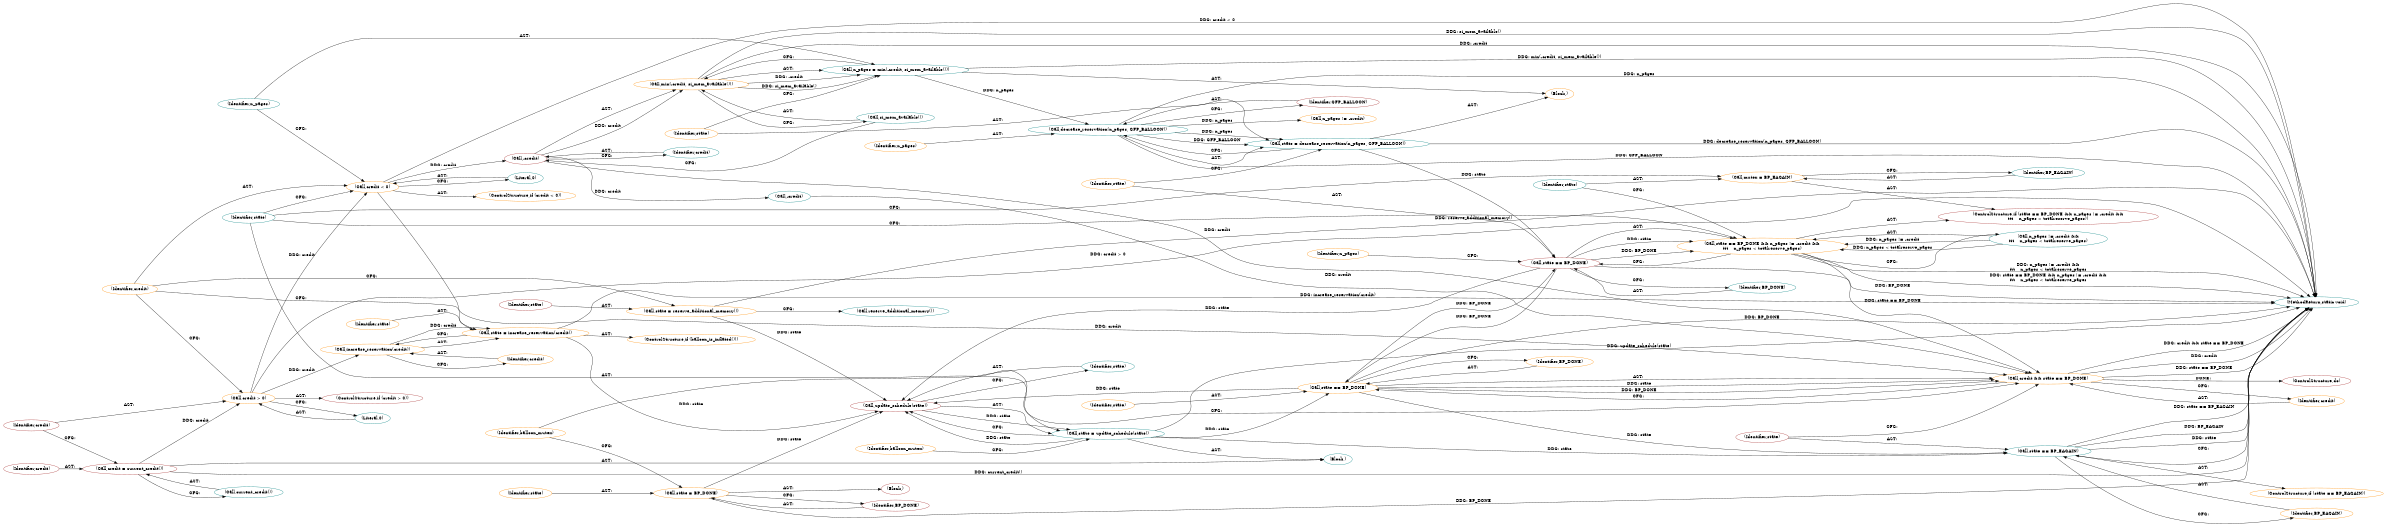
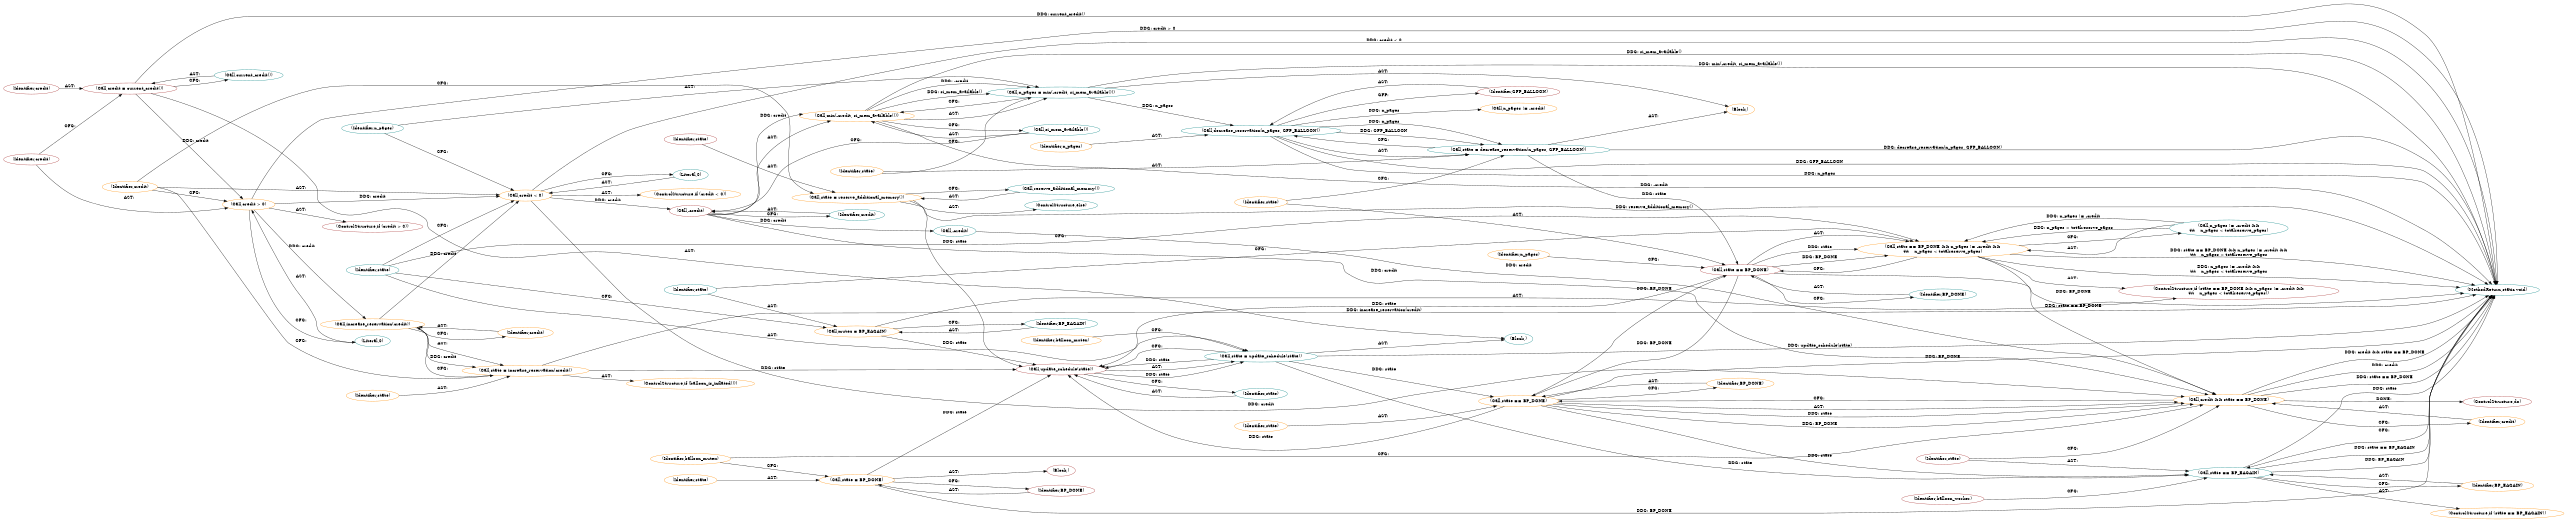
(1217, 109) -> (1384, 95)
none -> (972, 200)
none -> (1061, 205)
none -> (448, 261)
none -> (946, 348)
none -> (1943, 499)
